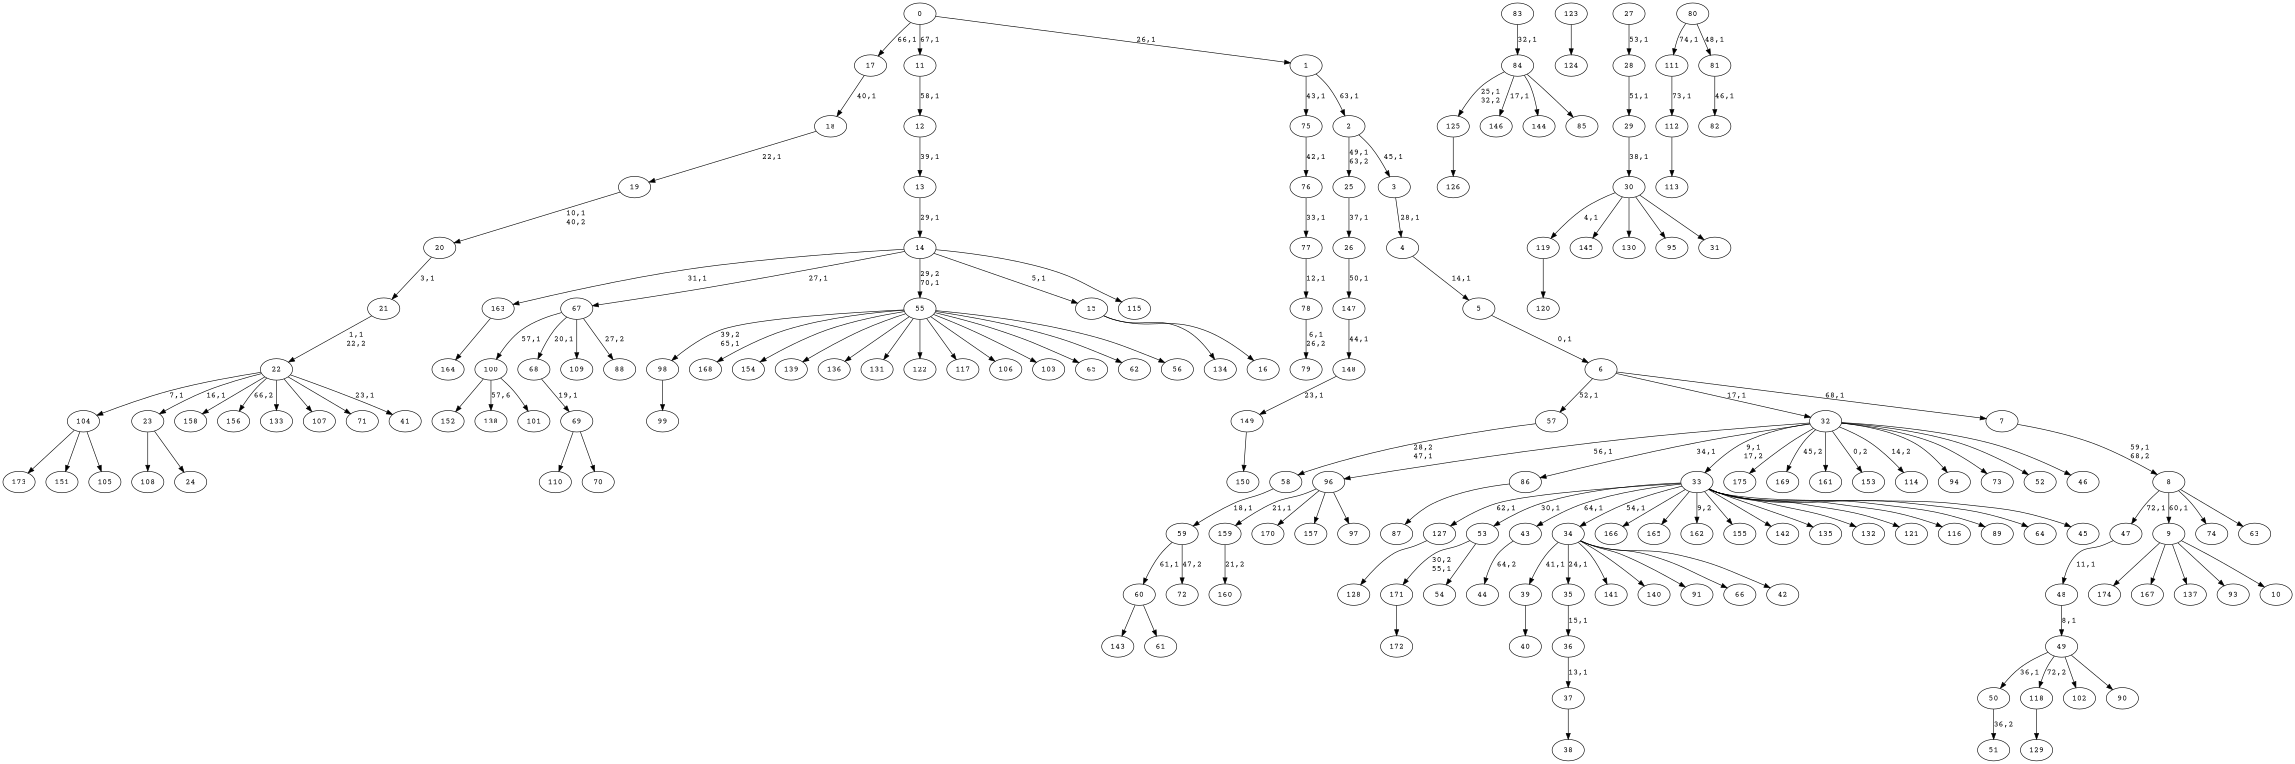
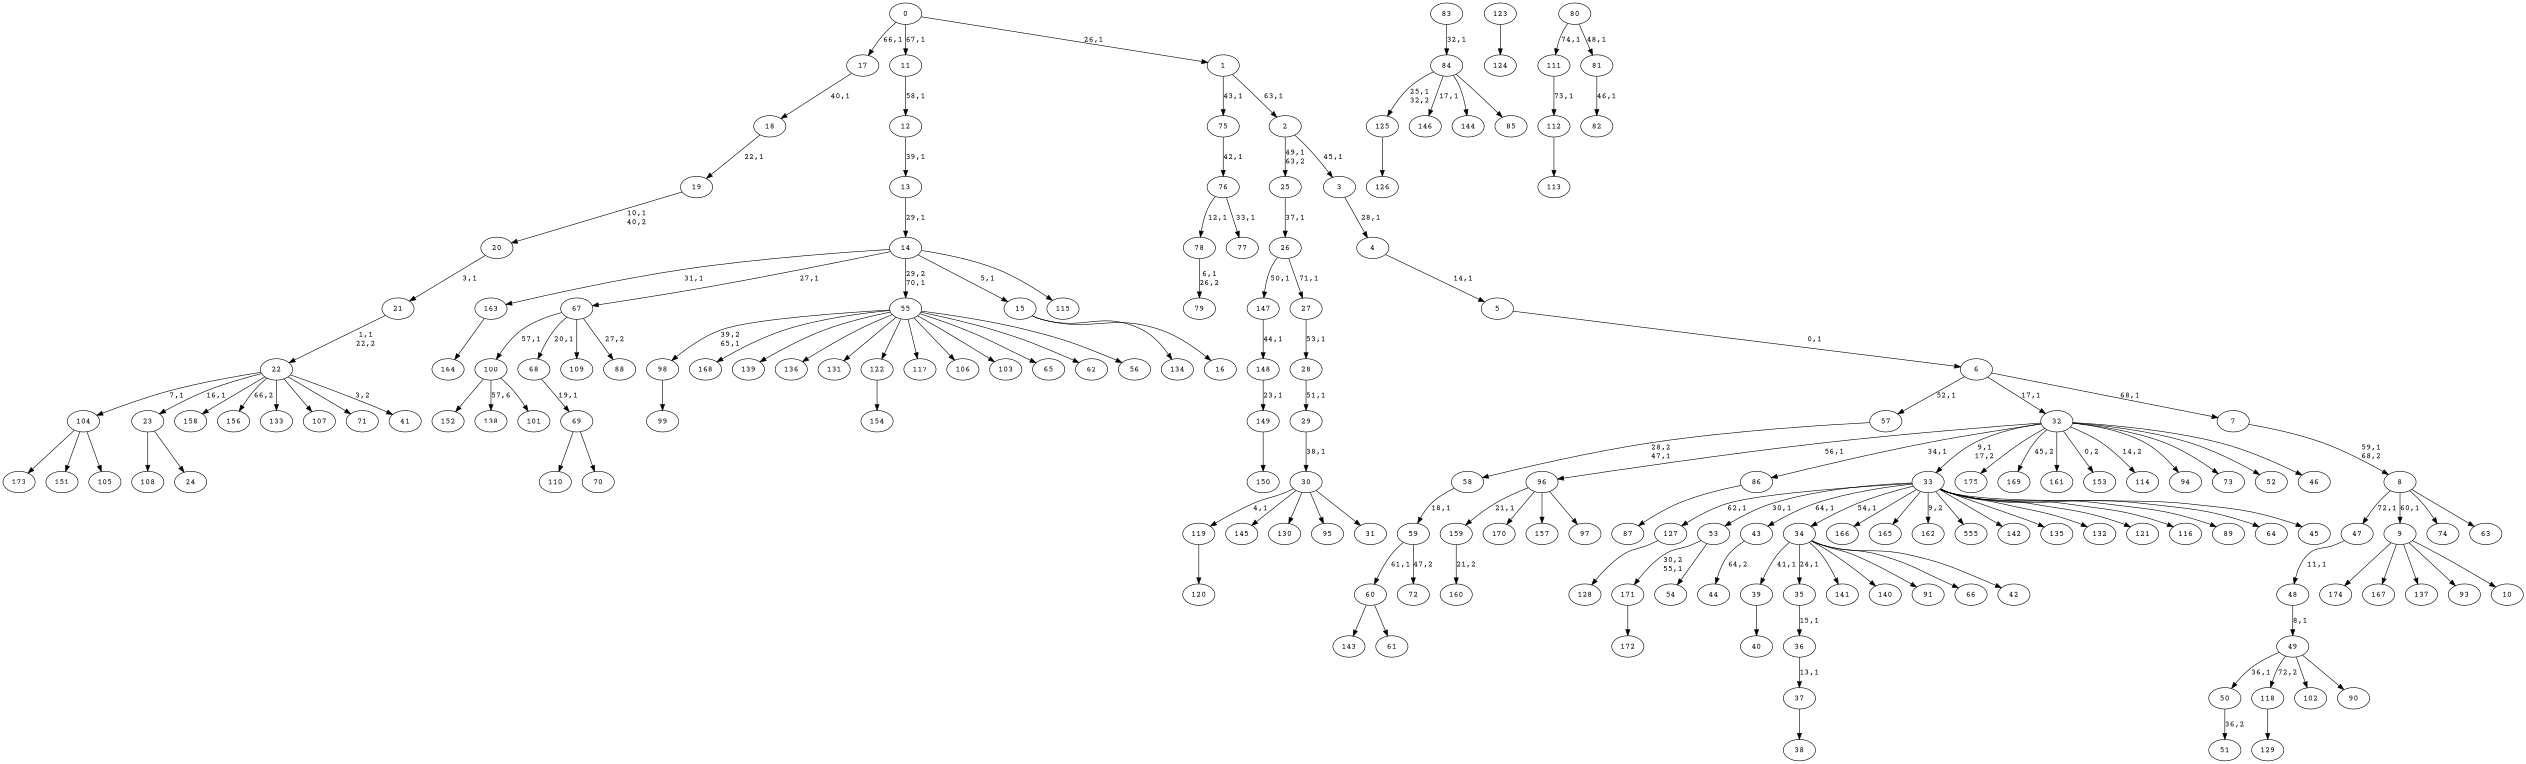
none -> (1295, 275)
(1306, 275) -> (1206, 213)
(833, 328) -> (877, 392)
(365, 395) -> (363, 395)
(1740, 534) -> (1971, 534)
